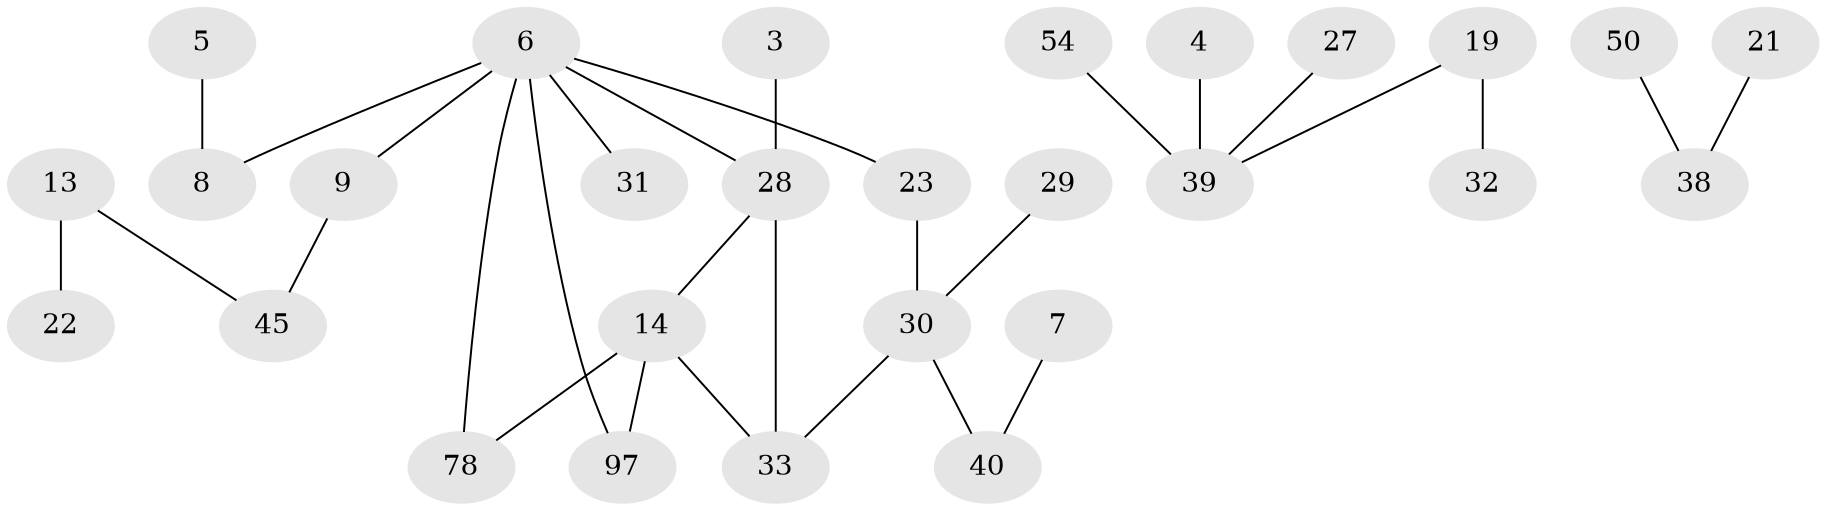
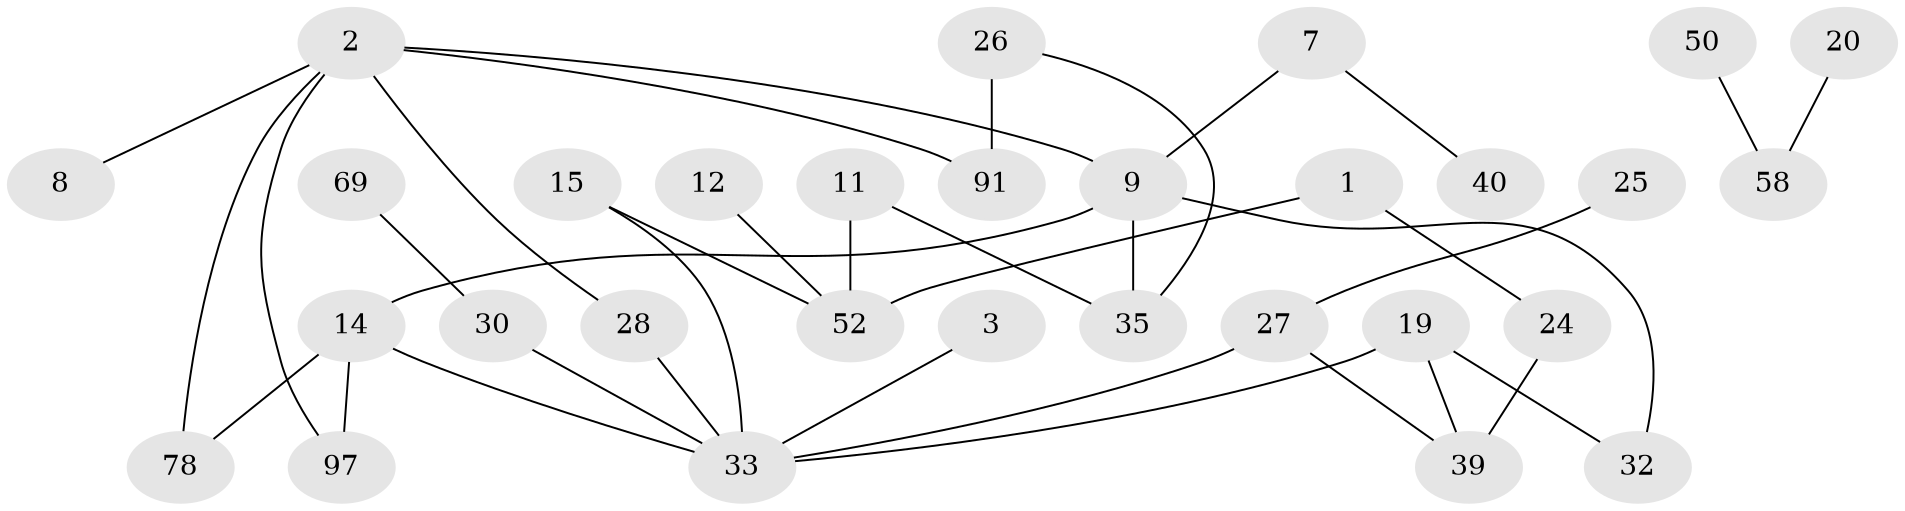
(202, 43) -> none
(526, 43) -> (352, 43)
none -> (992, 43)
(1059, 43) -> (1557, 326)
(1200, 43) -> none
(1766, 43) -> (1844, 43)
(776, 109) -> (867, 397)
none -> (1222, 114)
(61, 185) -> (850, 185)
none -> (568, 185)
(634, 185) -> (992, 185)
none -> (709, 185)
(917, 185) -> none
(1059, 185) -> (352, 185)
none -> (1349, 185)
none -> (1632, 185)
(1695, 185) -> (1773, 185)
none -> (1488, 223)
(714, 255) -> (742, 255)
(61, 326) -> (850, 326)
(273, 326) -> (1133, 326)
(953, 397) -> none
none -> (1017, 414)
none -> (1089, 422)
